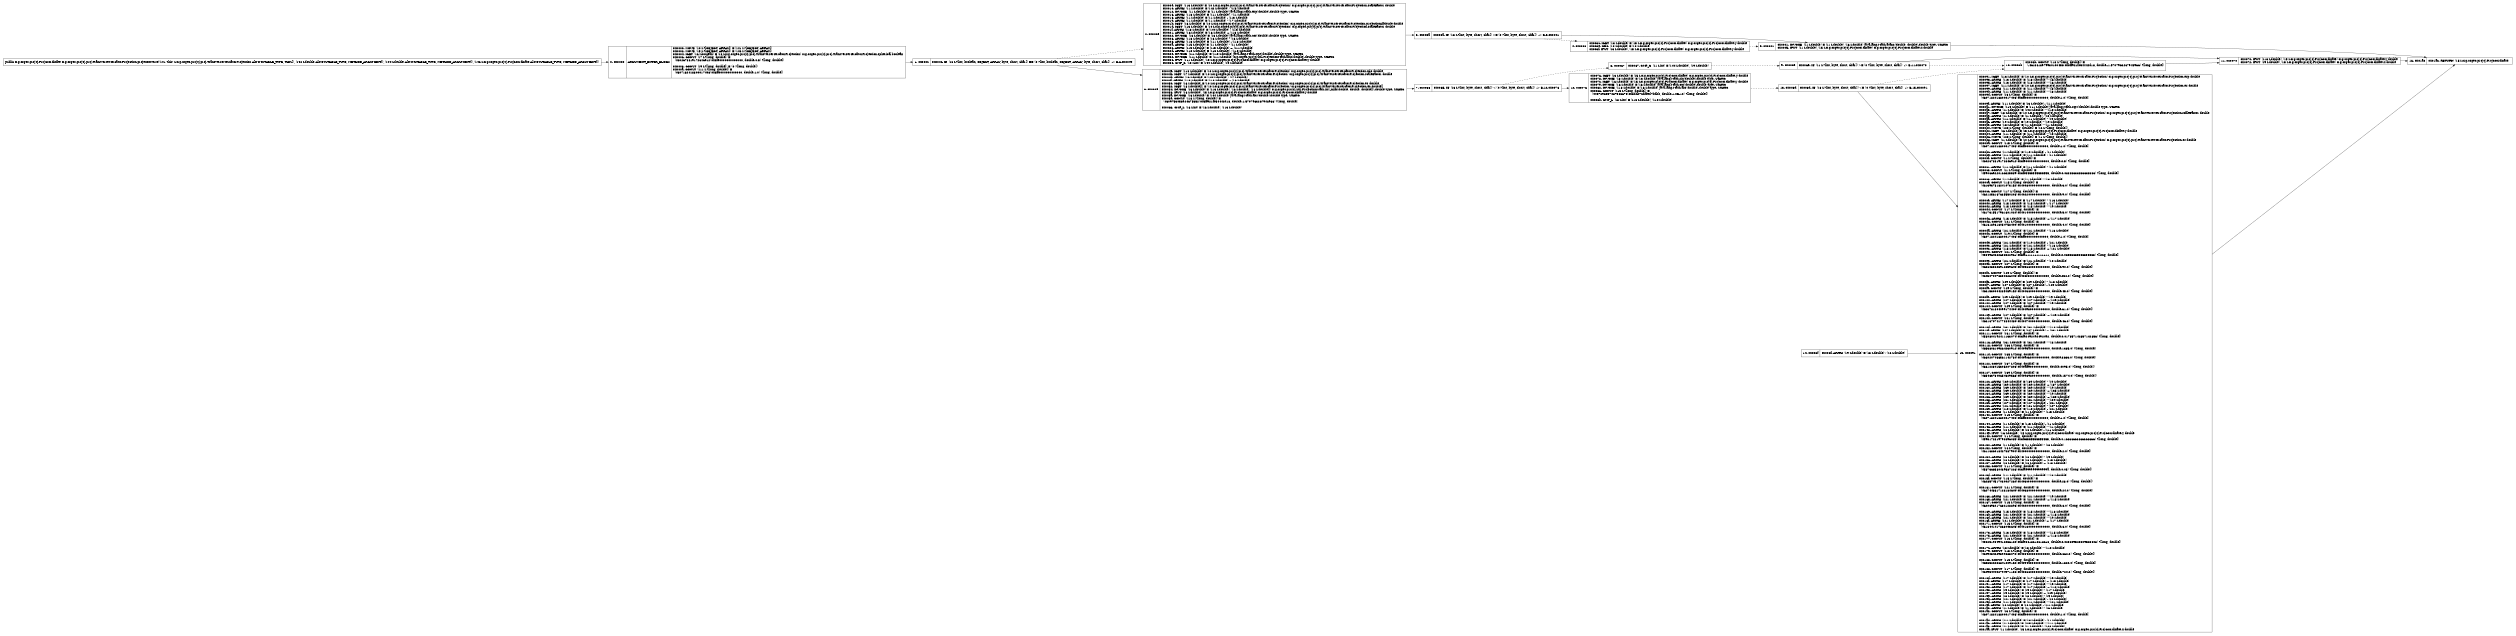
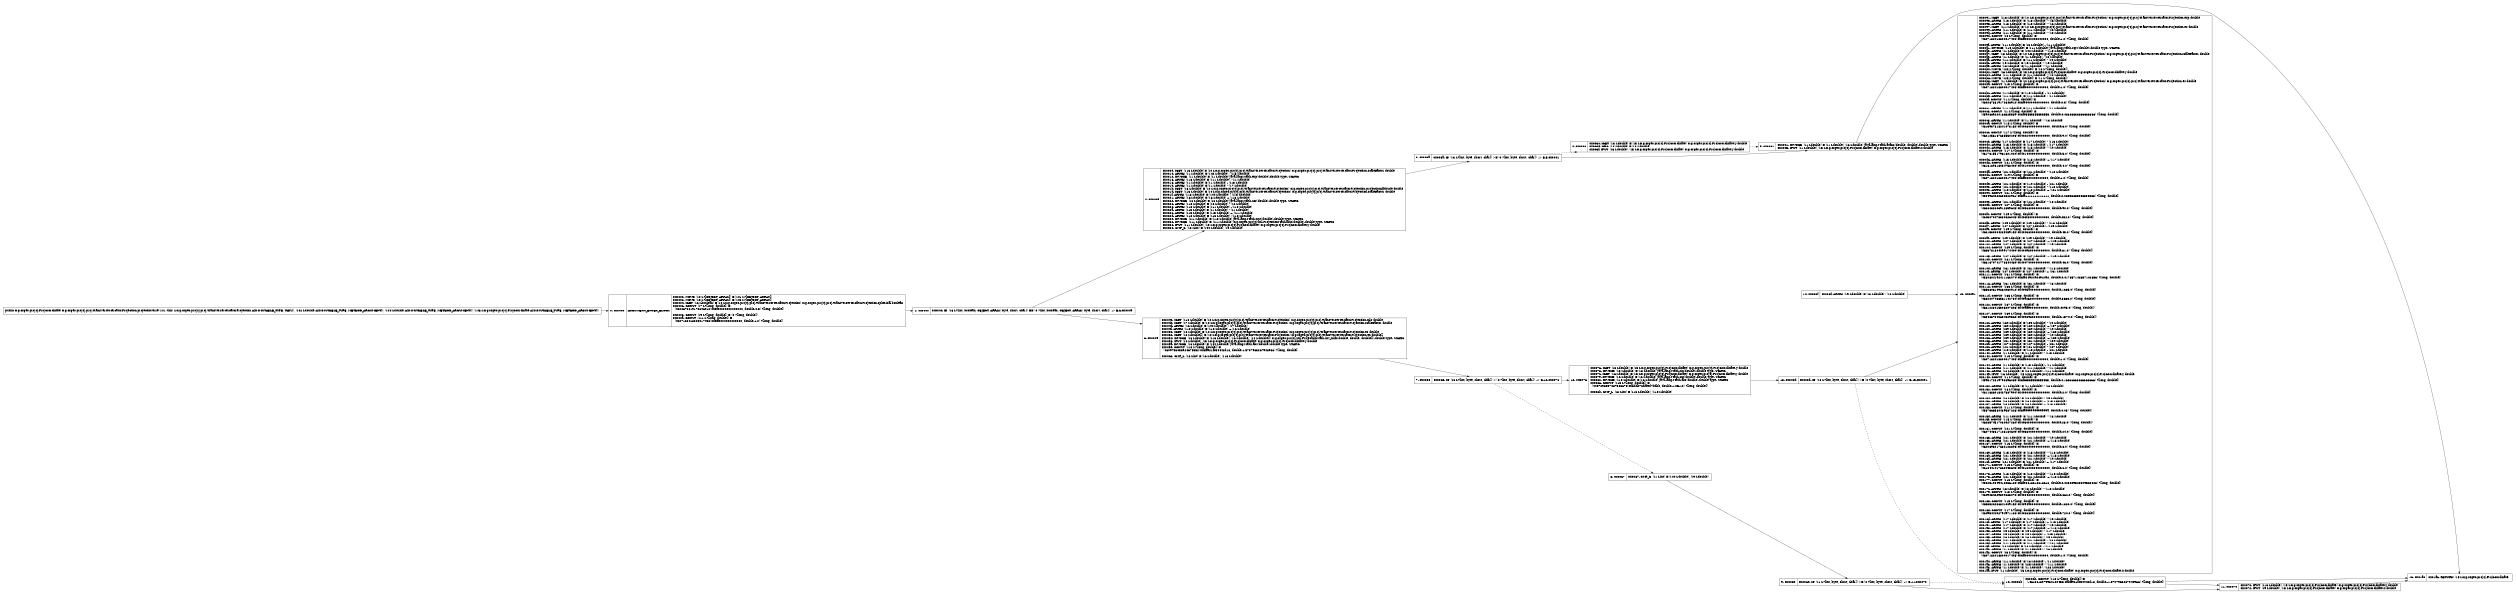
(1099, 54) -> (1117, 269)
(1744, 66) -> (1756, 529)
(1764, 88) -> (1764, 380)
(2333, 160) -> (2286, 580)
